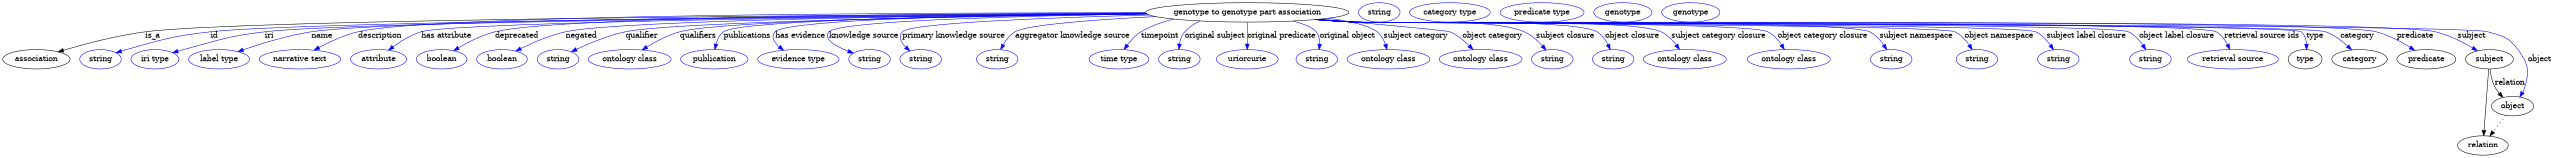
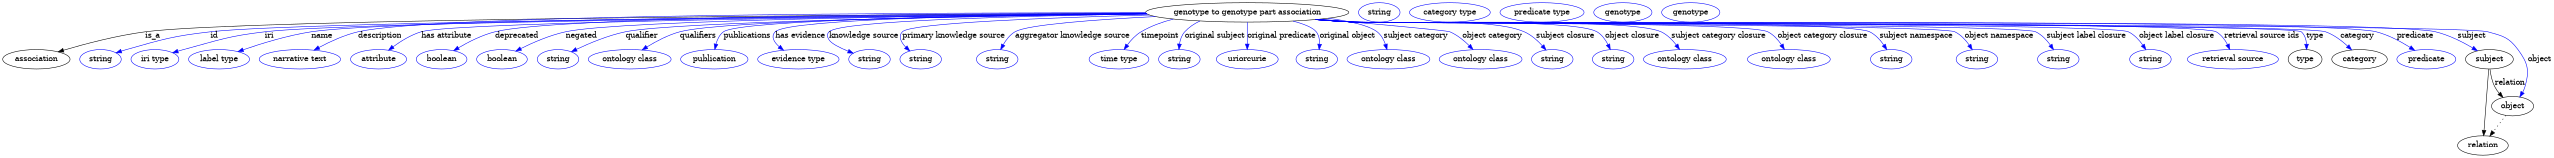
(2426, 59) -> (2426, 59)
